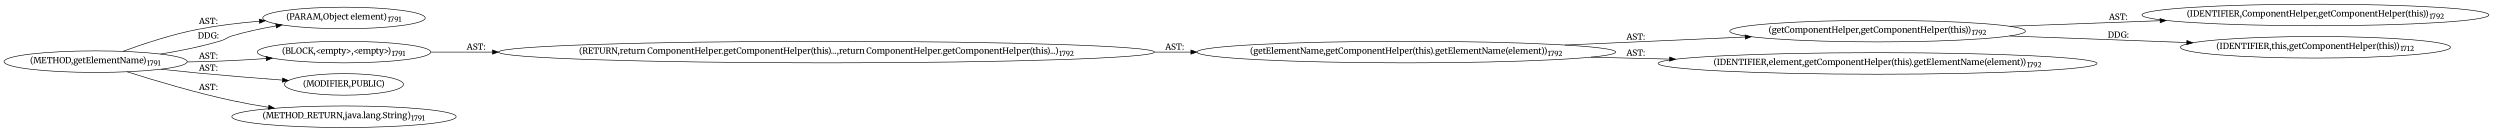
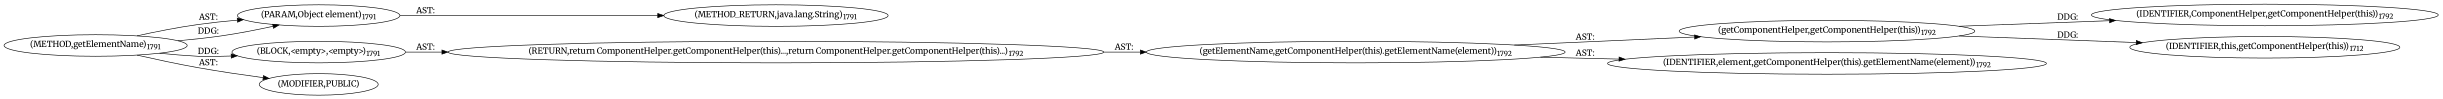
(2119, 18) -> (2069, 18)
(209, 57) -> (209, 52)
(197, 92) -> (529, 16)
